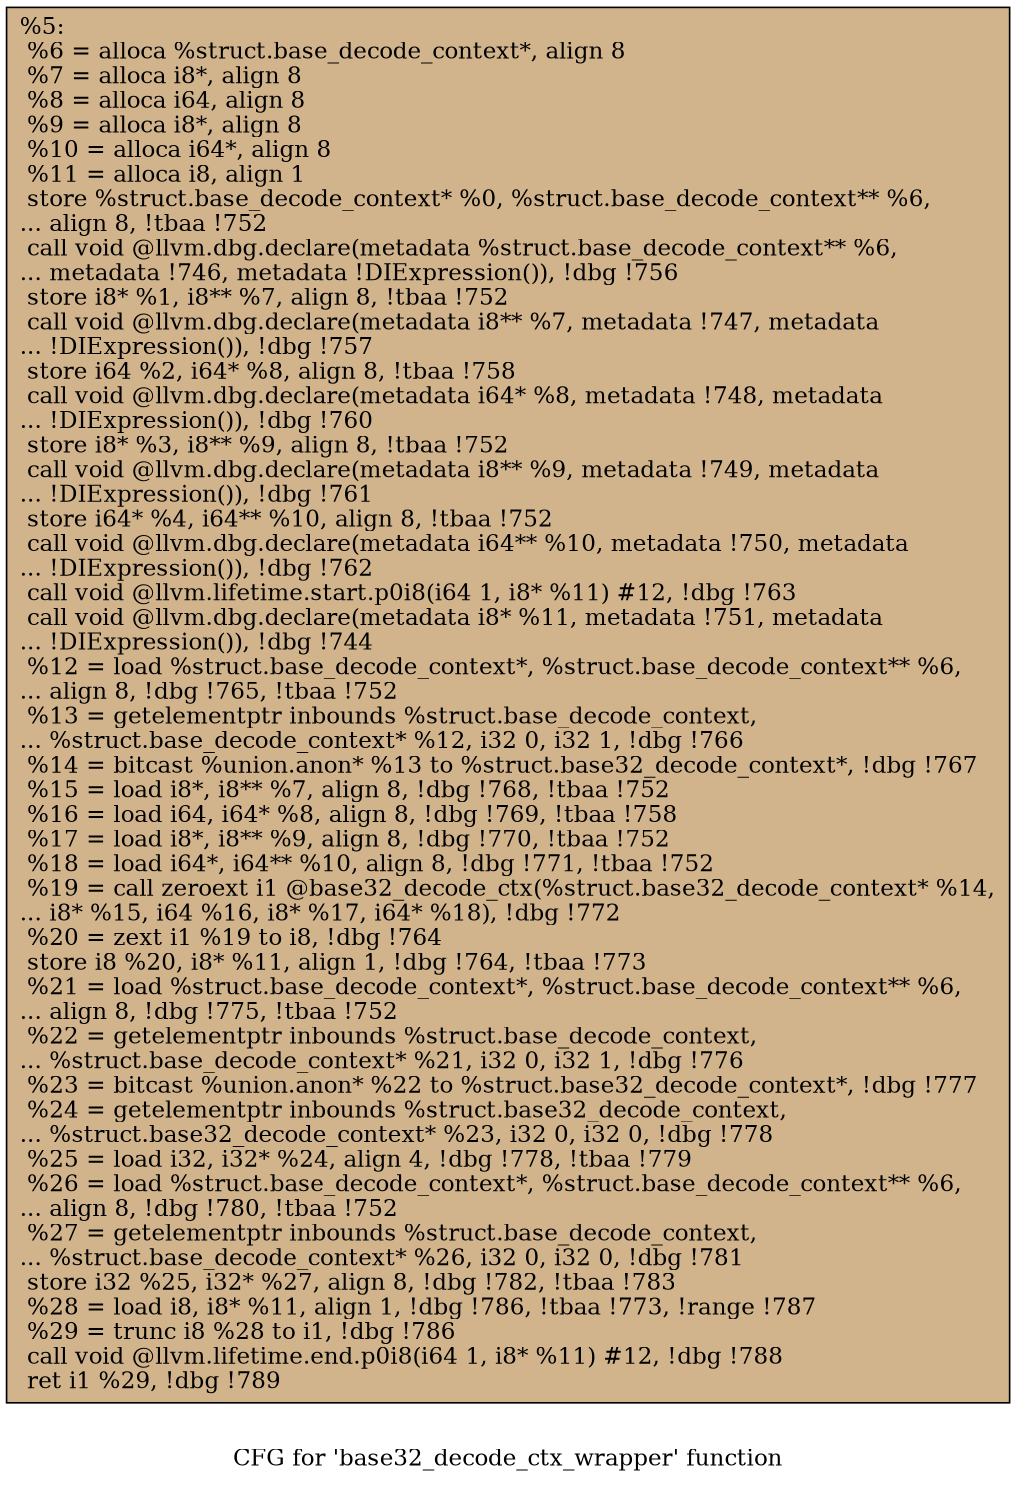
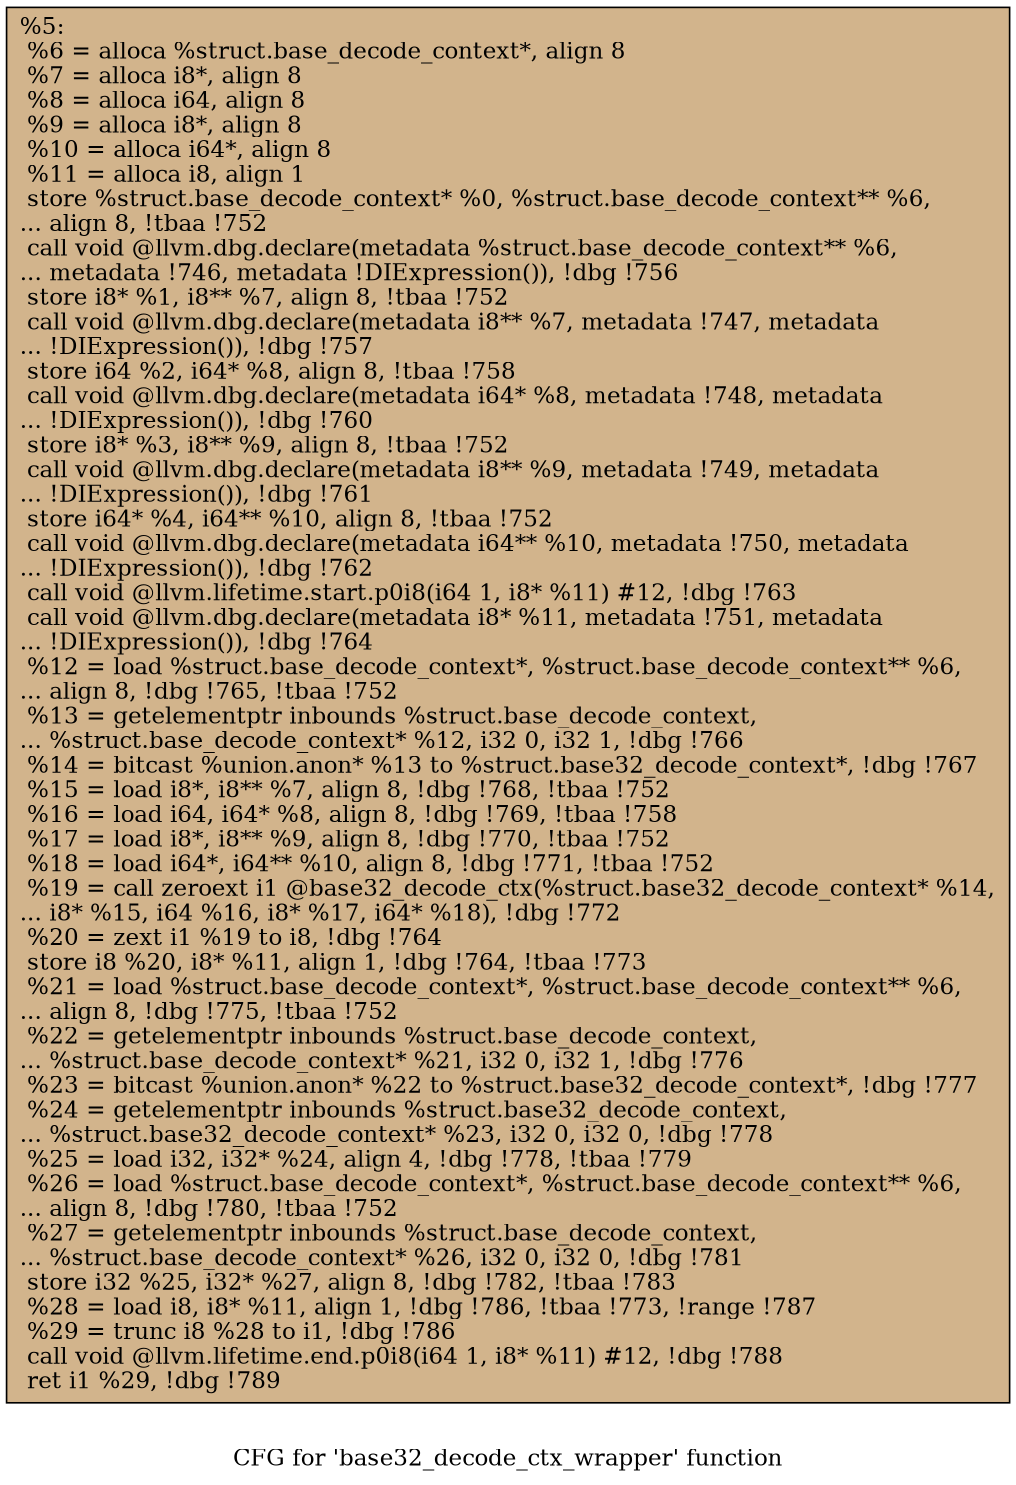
(197, 643) -> (197, 643)
